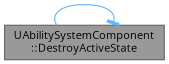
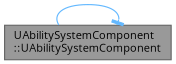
(84, 42) -> (88, 42)
